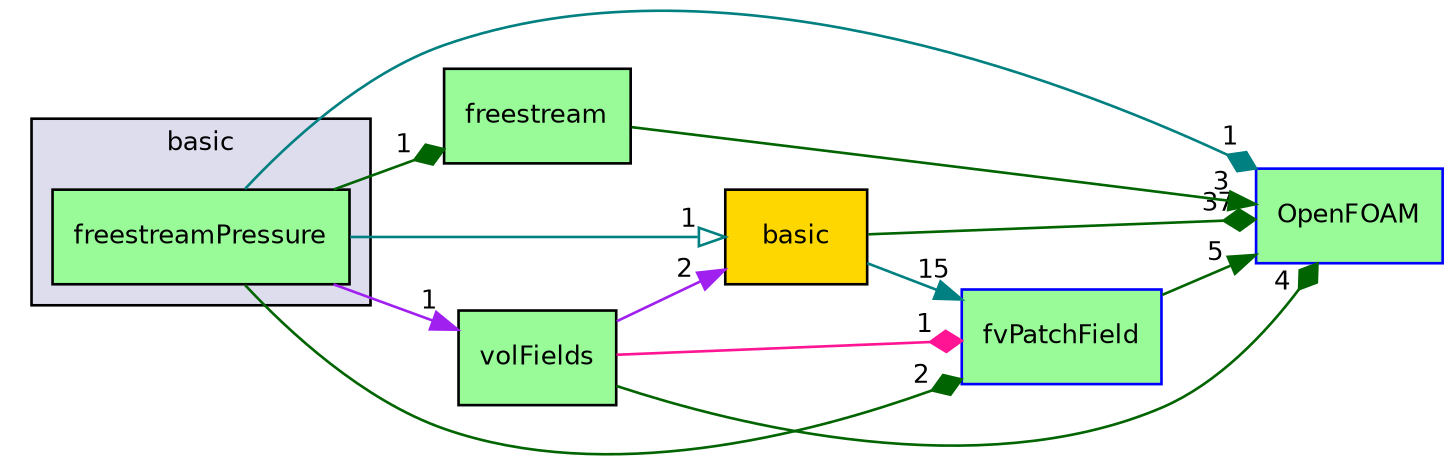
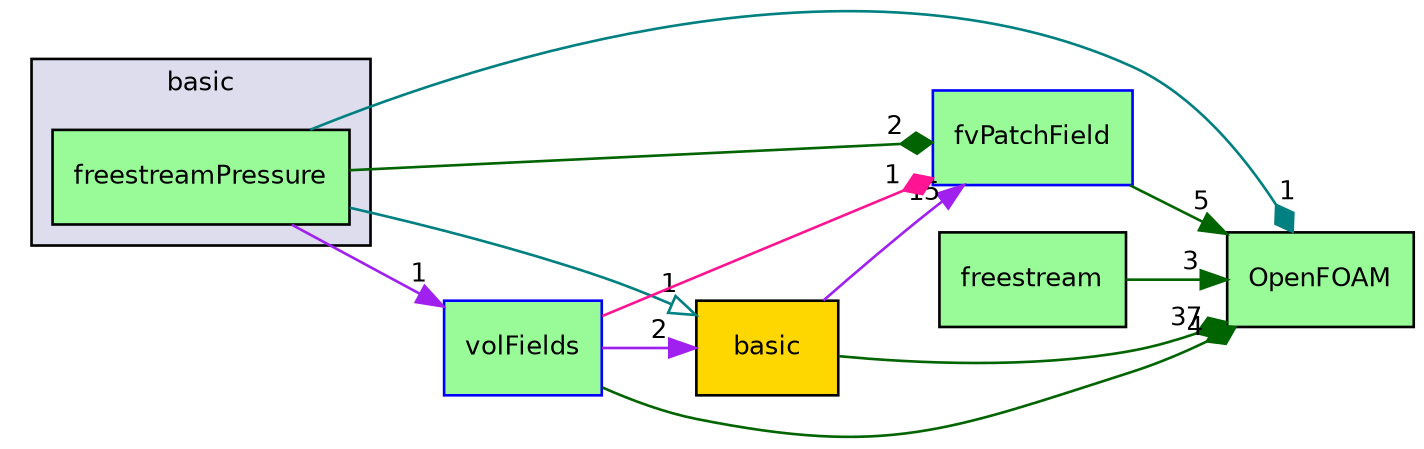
(388, 170) -> none
(1349, 216) -> (1320, 280)
(902, 277) -> (882, 250)
(537, 358) -> (523, 348)
